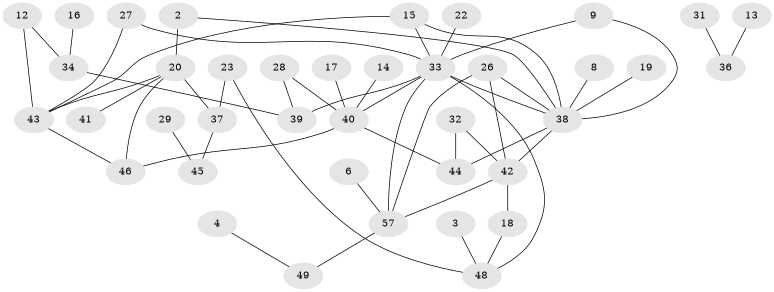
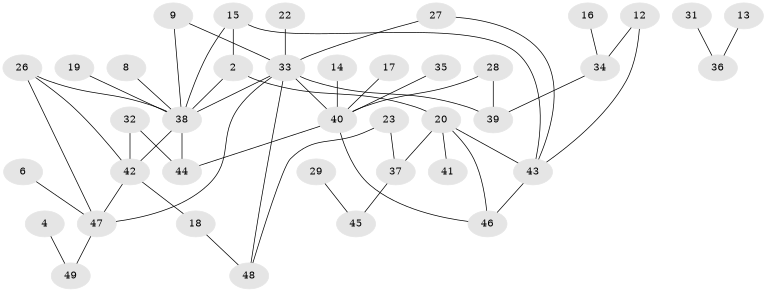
(423, 43) -> (233, 38)
none -> (441, 68)
(389, 224) -> (97, 224)
(456, 224) -> none
